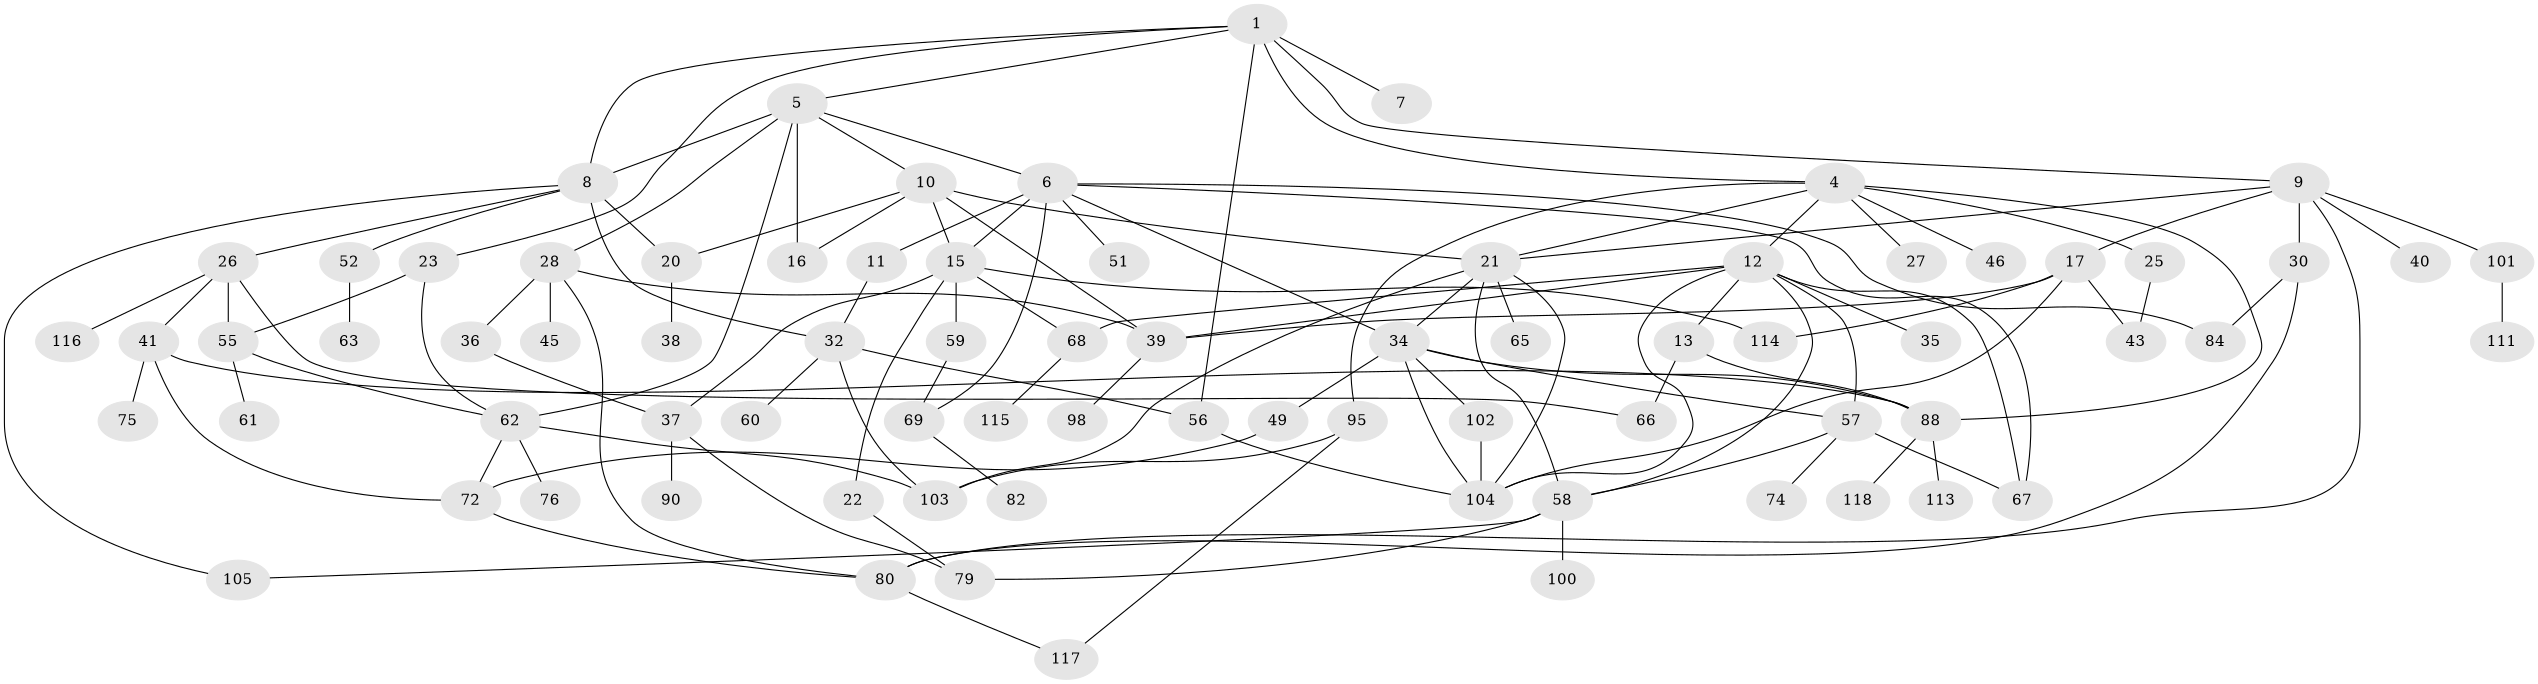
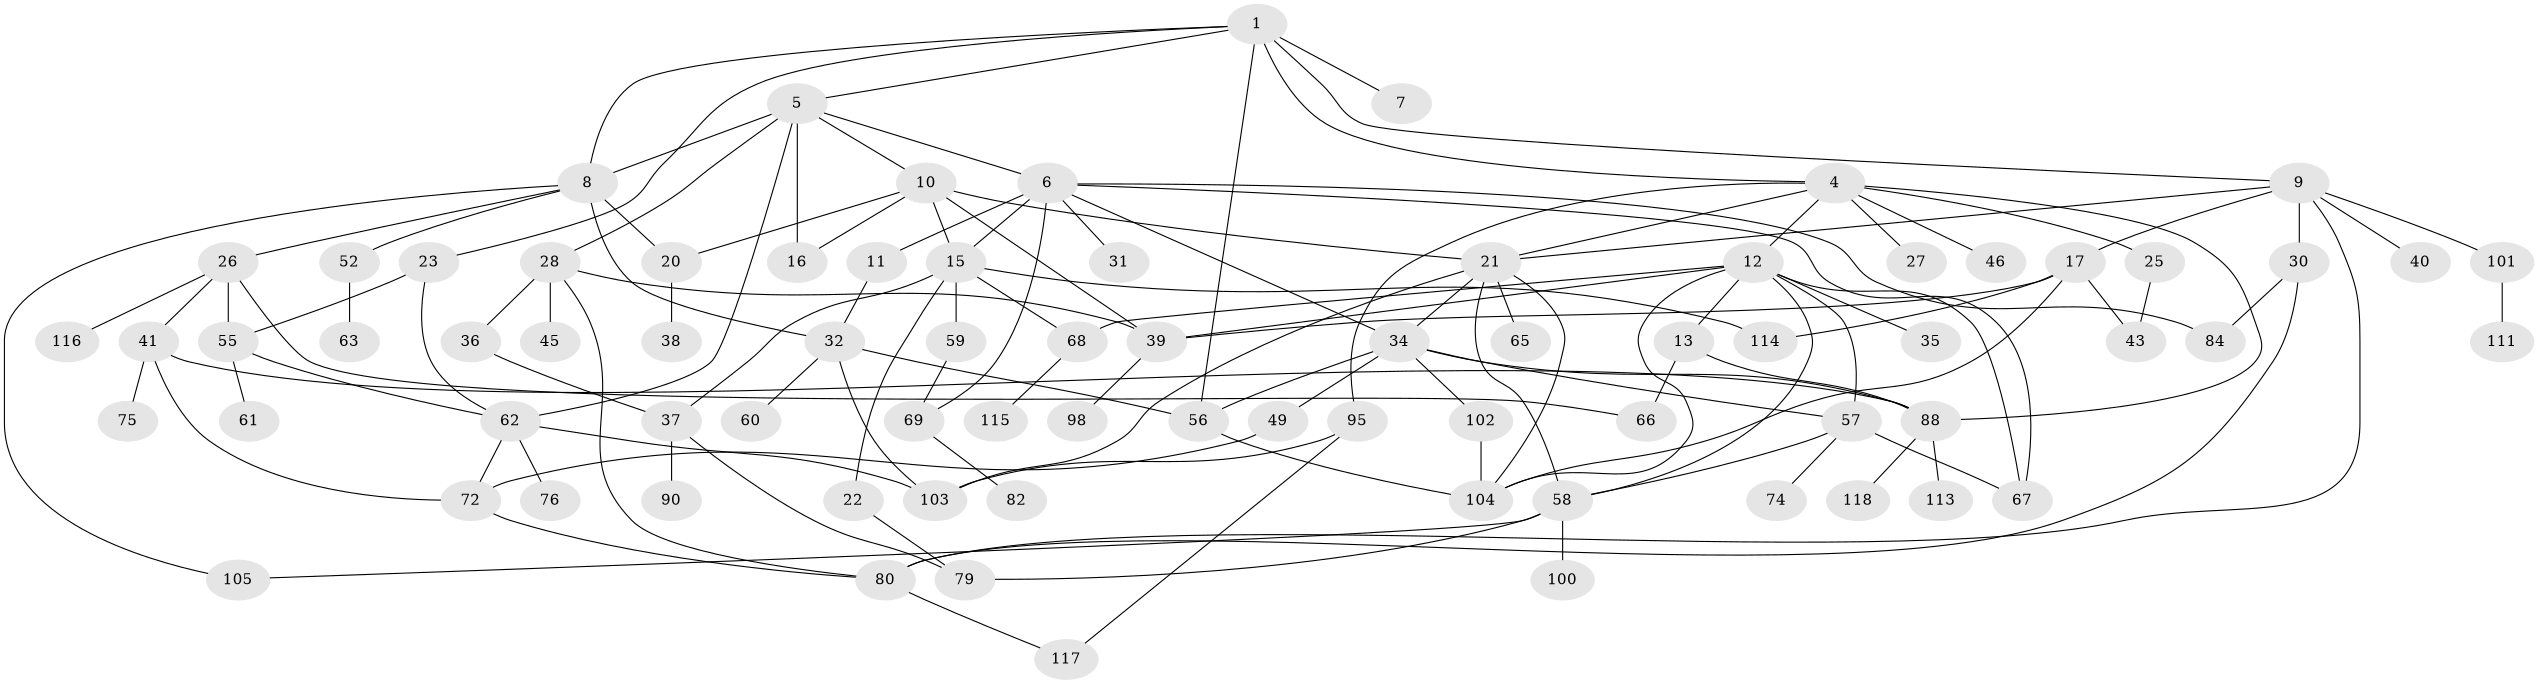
(1119, 262) -> (1119, 262)
(1431, 425) -> (1289, 381)
